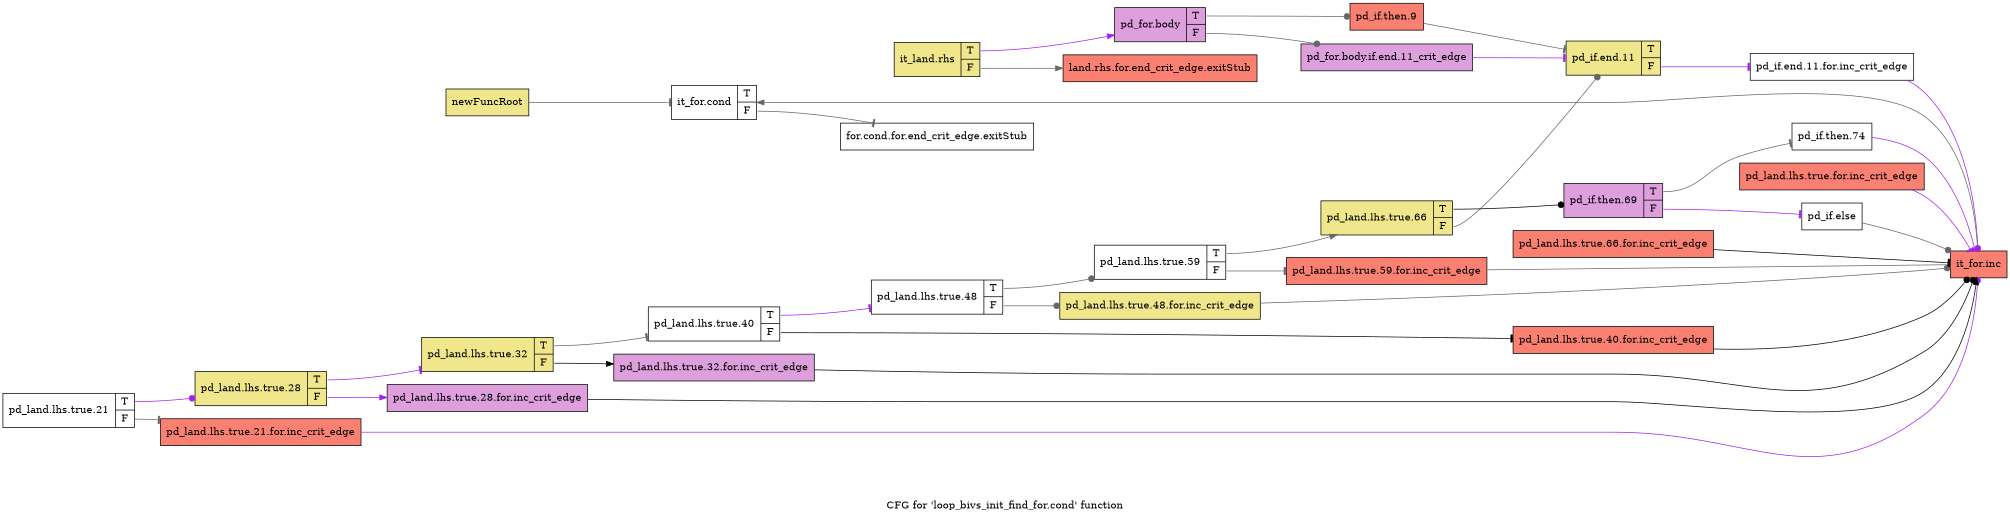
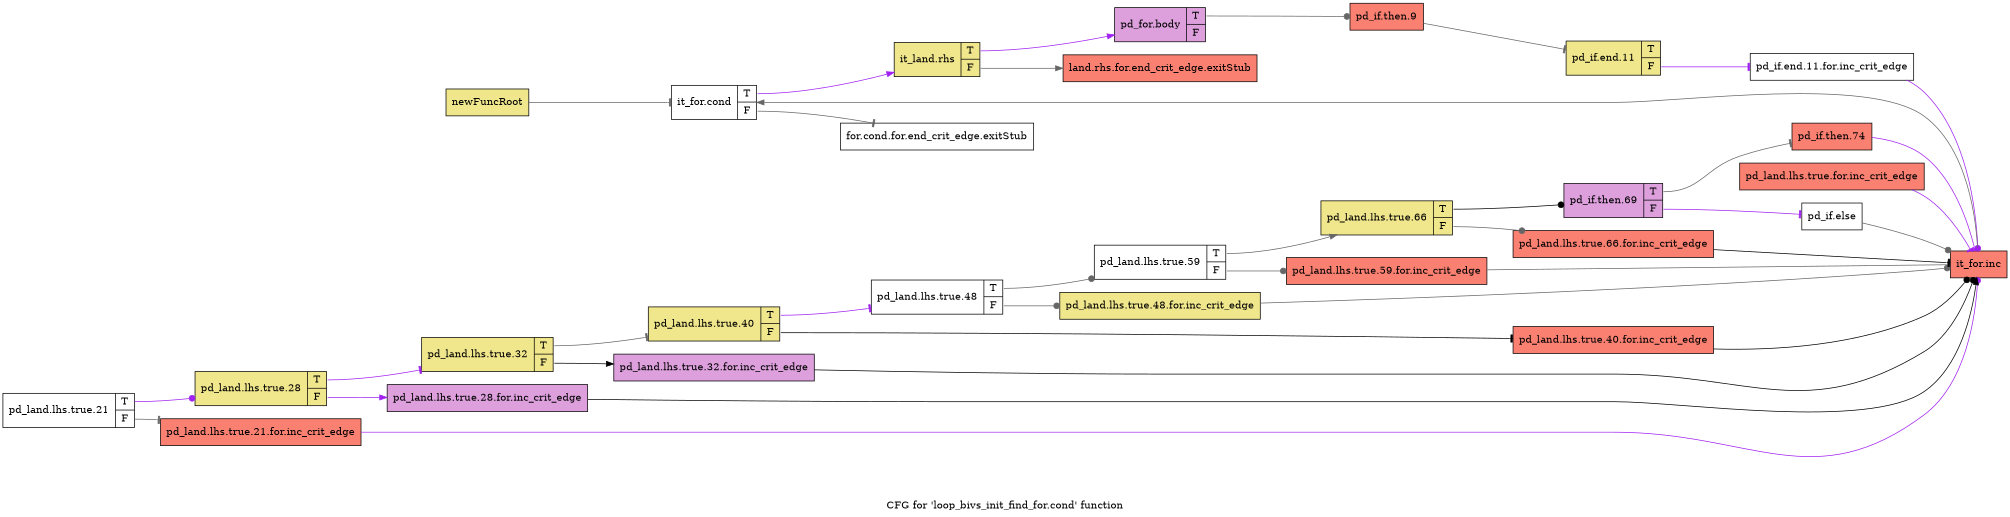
(1387, 57) -> none
none -> (823, 88)
(1832, 137) -> (1832, 137)
(1529, 158) -> (1486, 228)
(1255, 271) -> (1255, 271)
(714, 324) -> (714, 324)
